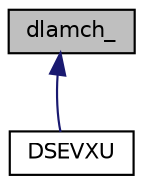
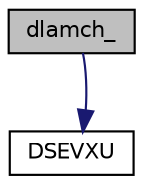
(57, 103) -> (86, 82)
